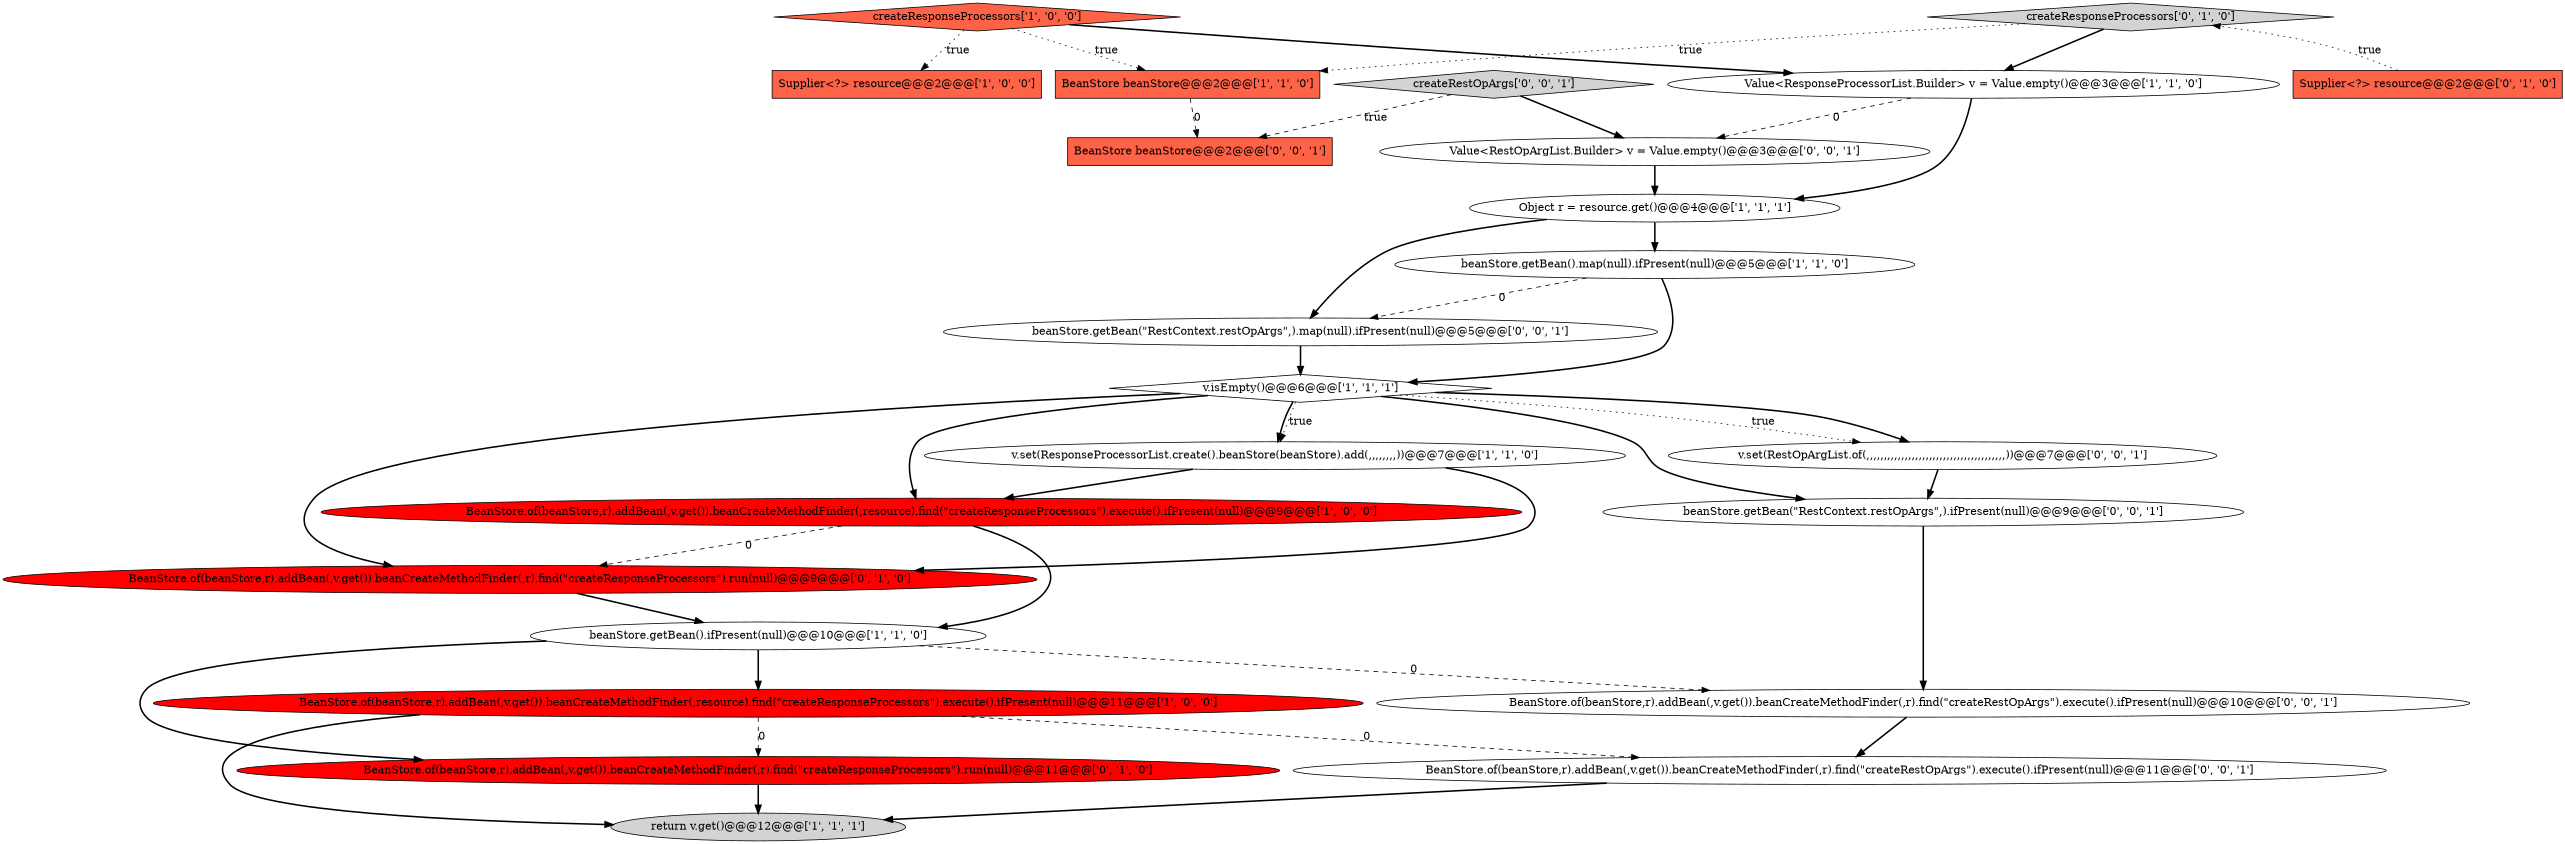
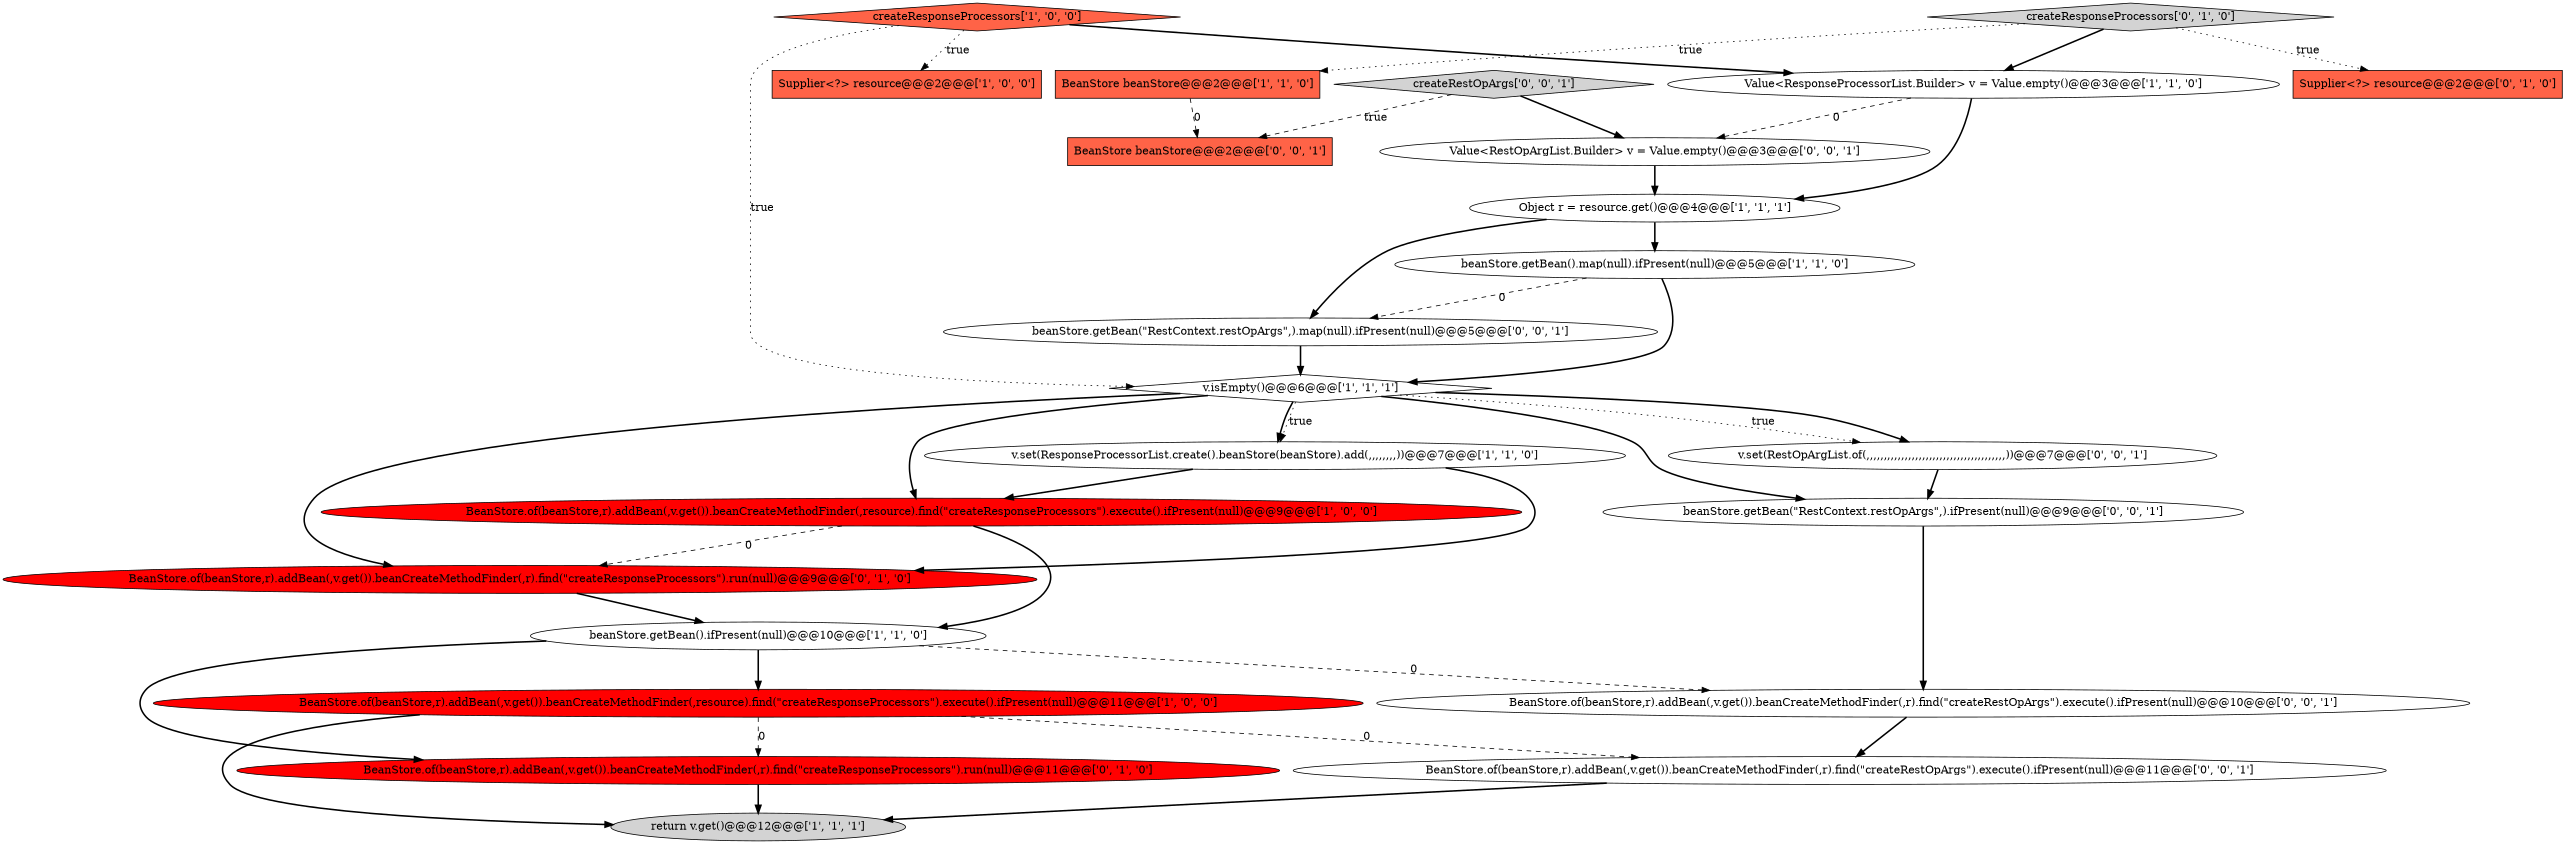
(2311, 42) -> (2268, 48)
(1075, 48) -> (751, 318)
